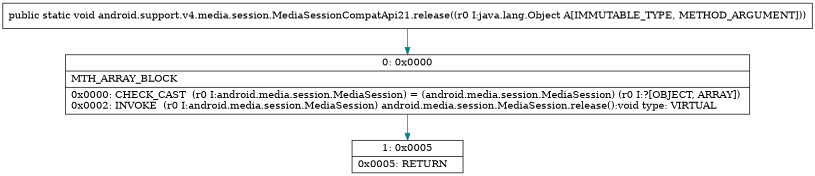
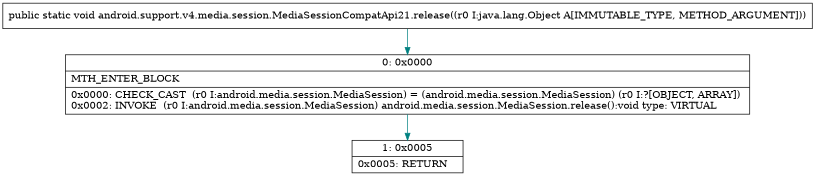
(124, 79) -> (125, 79)
